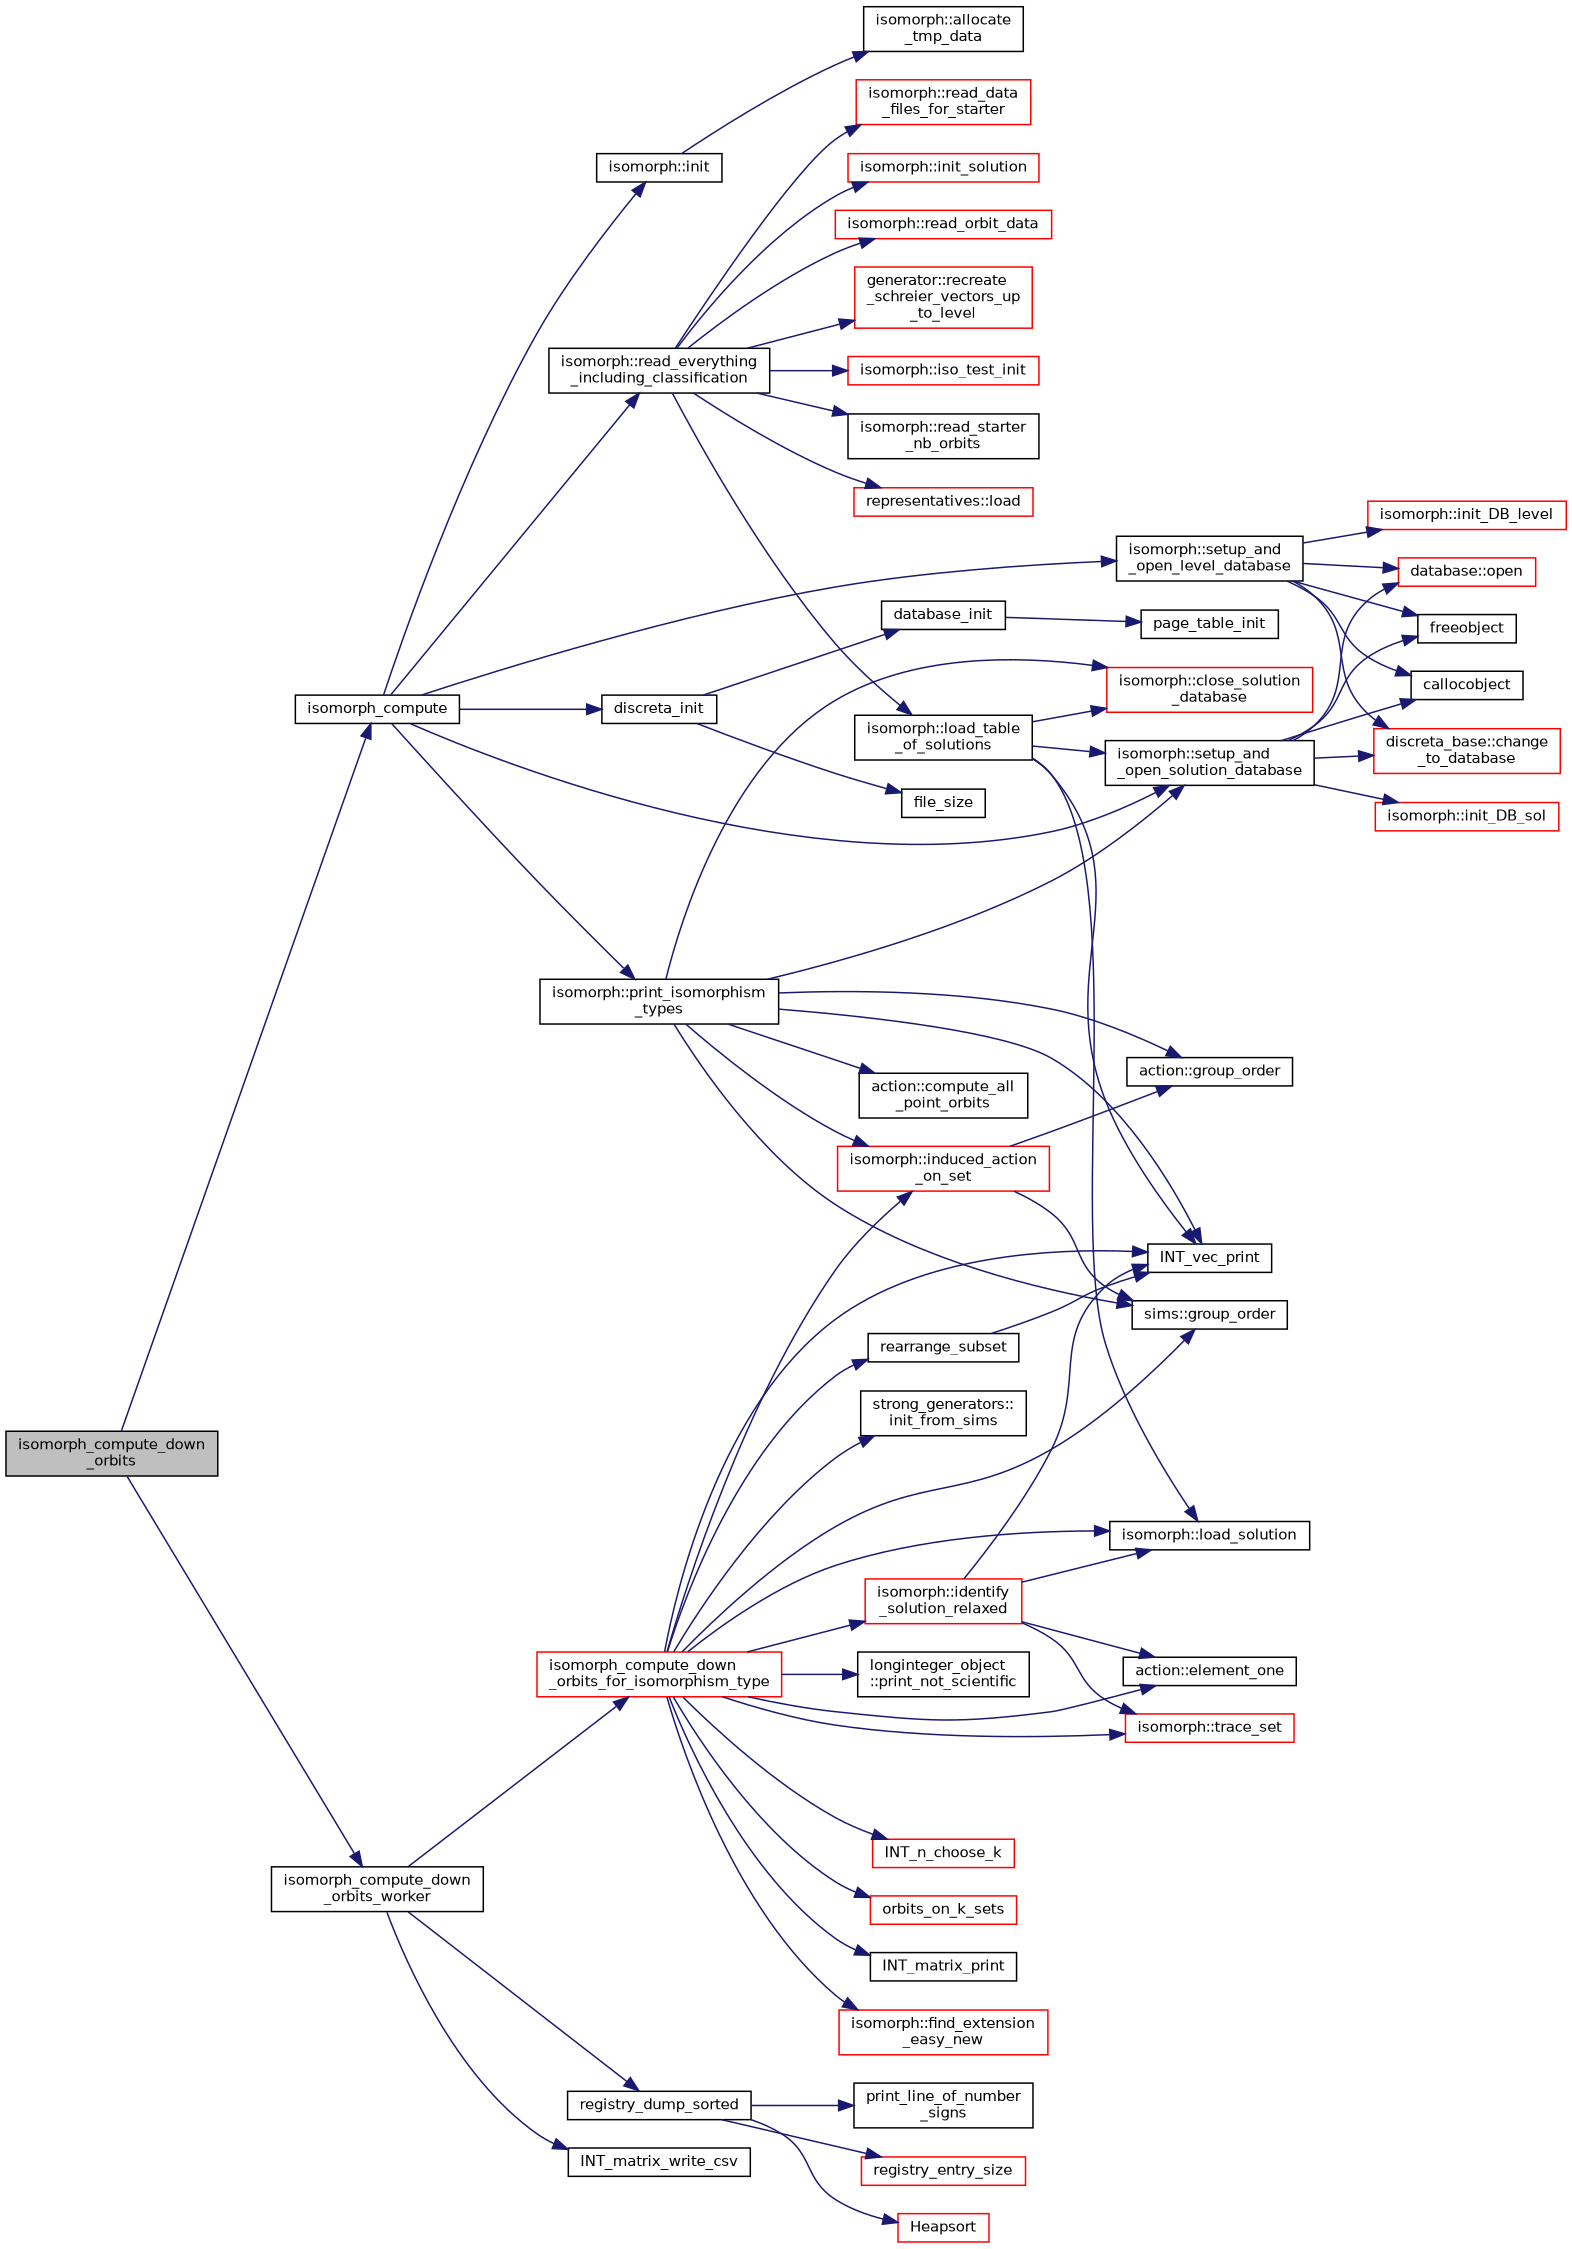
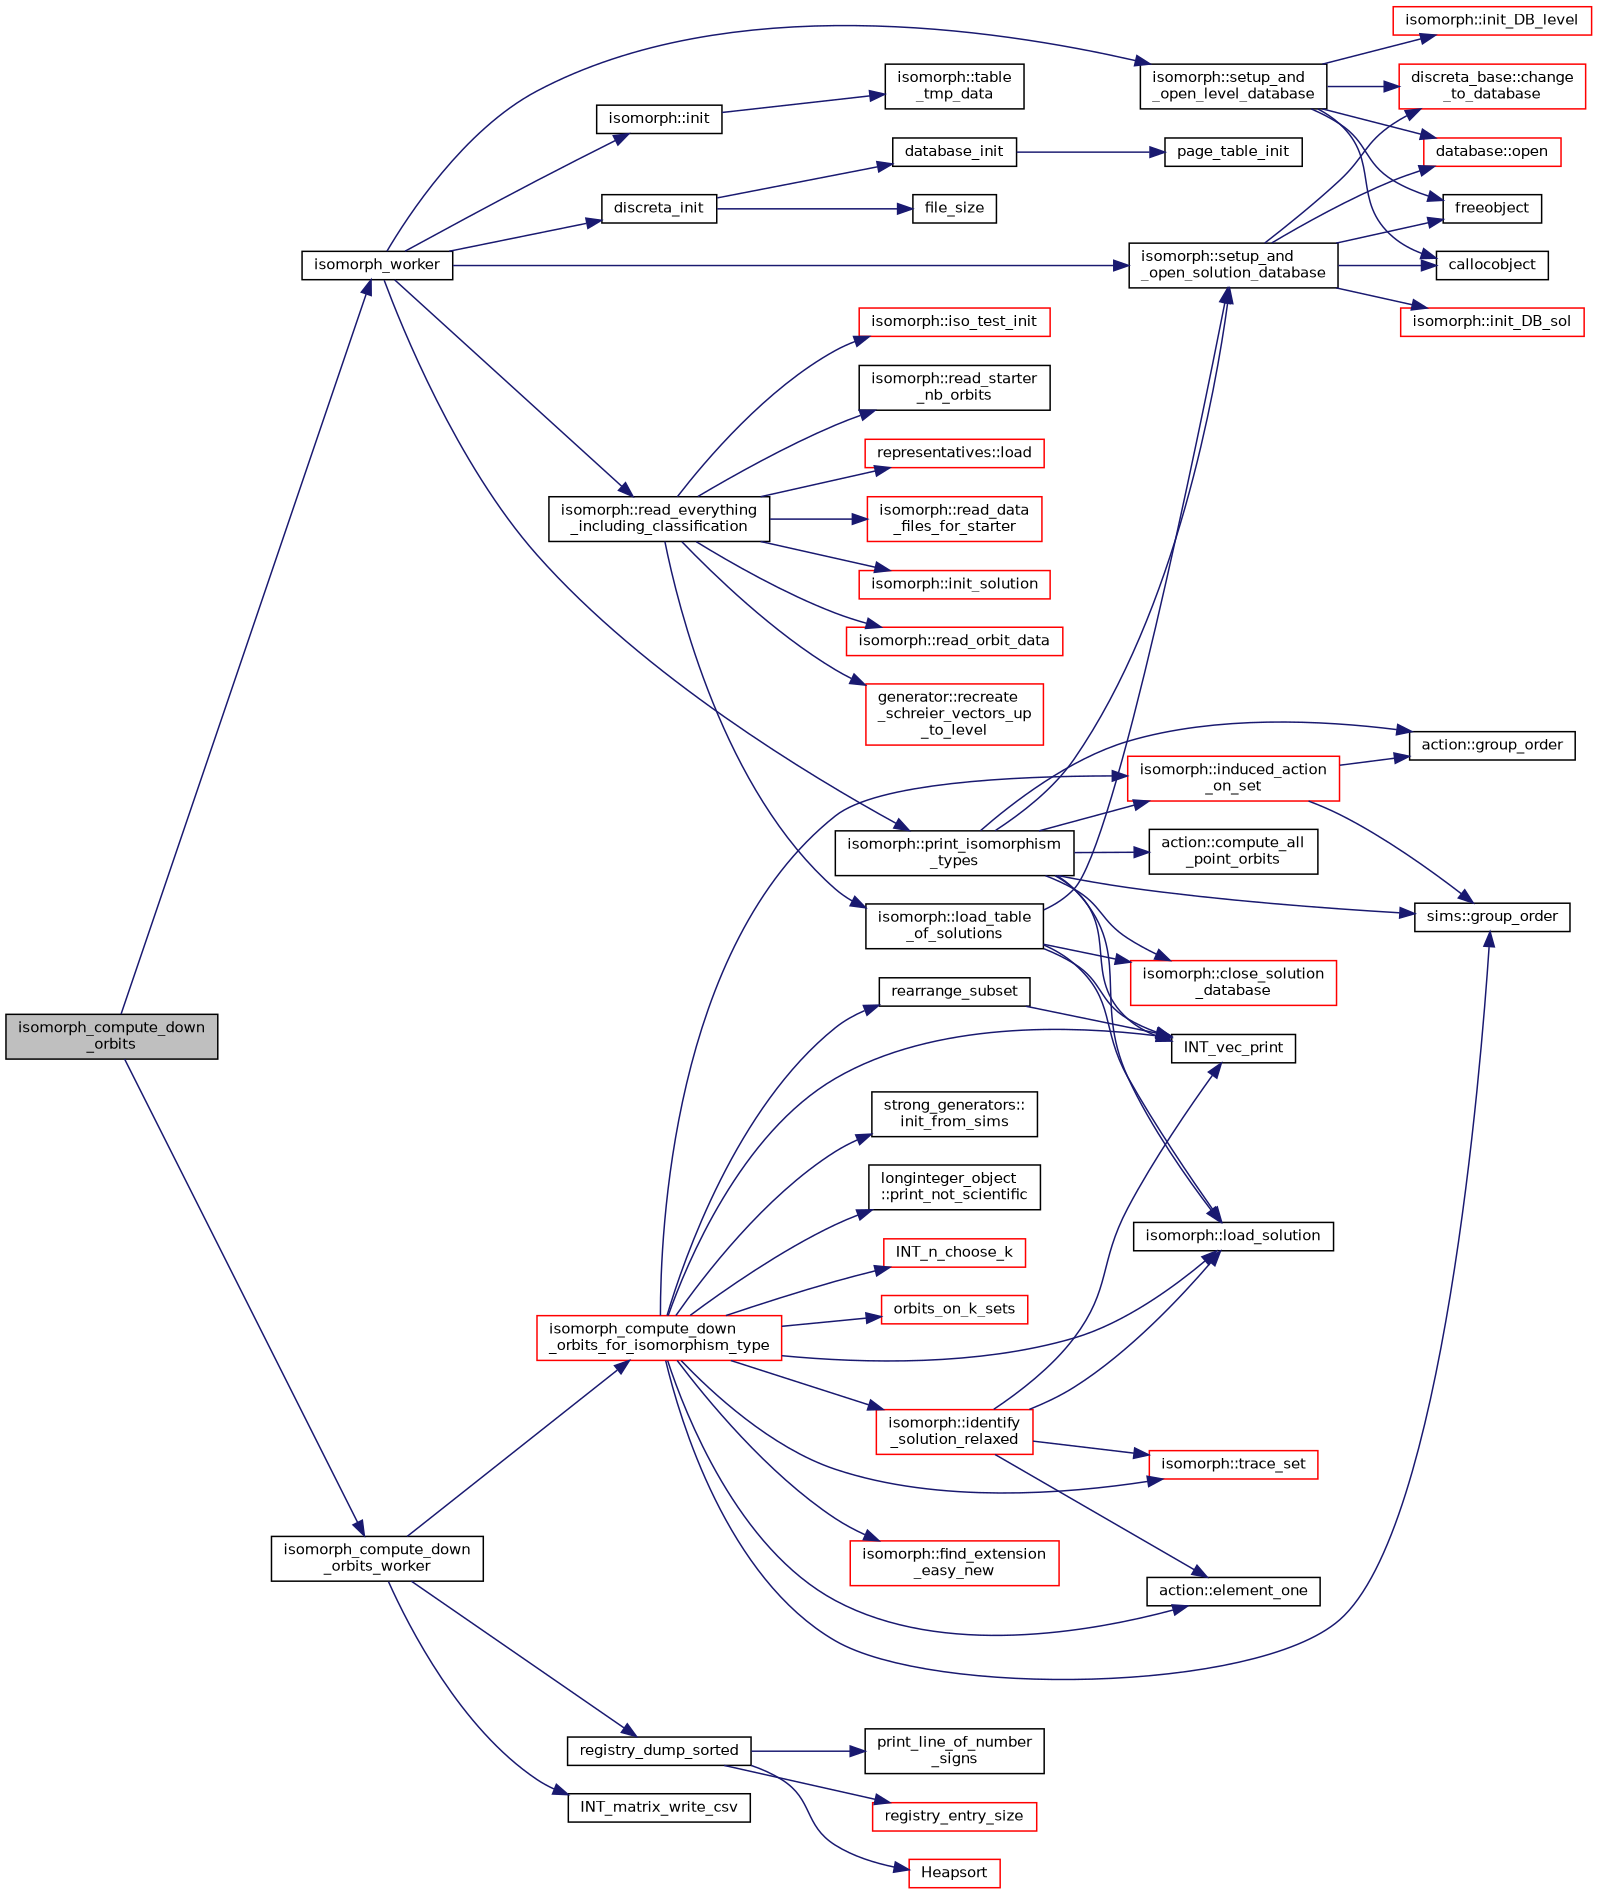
(943, 29) -> (955, 87)
(377, 709) -> (377, 266)
none -> (1117, 1047)
(943, 1967) -> none
